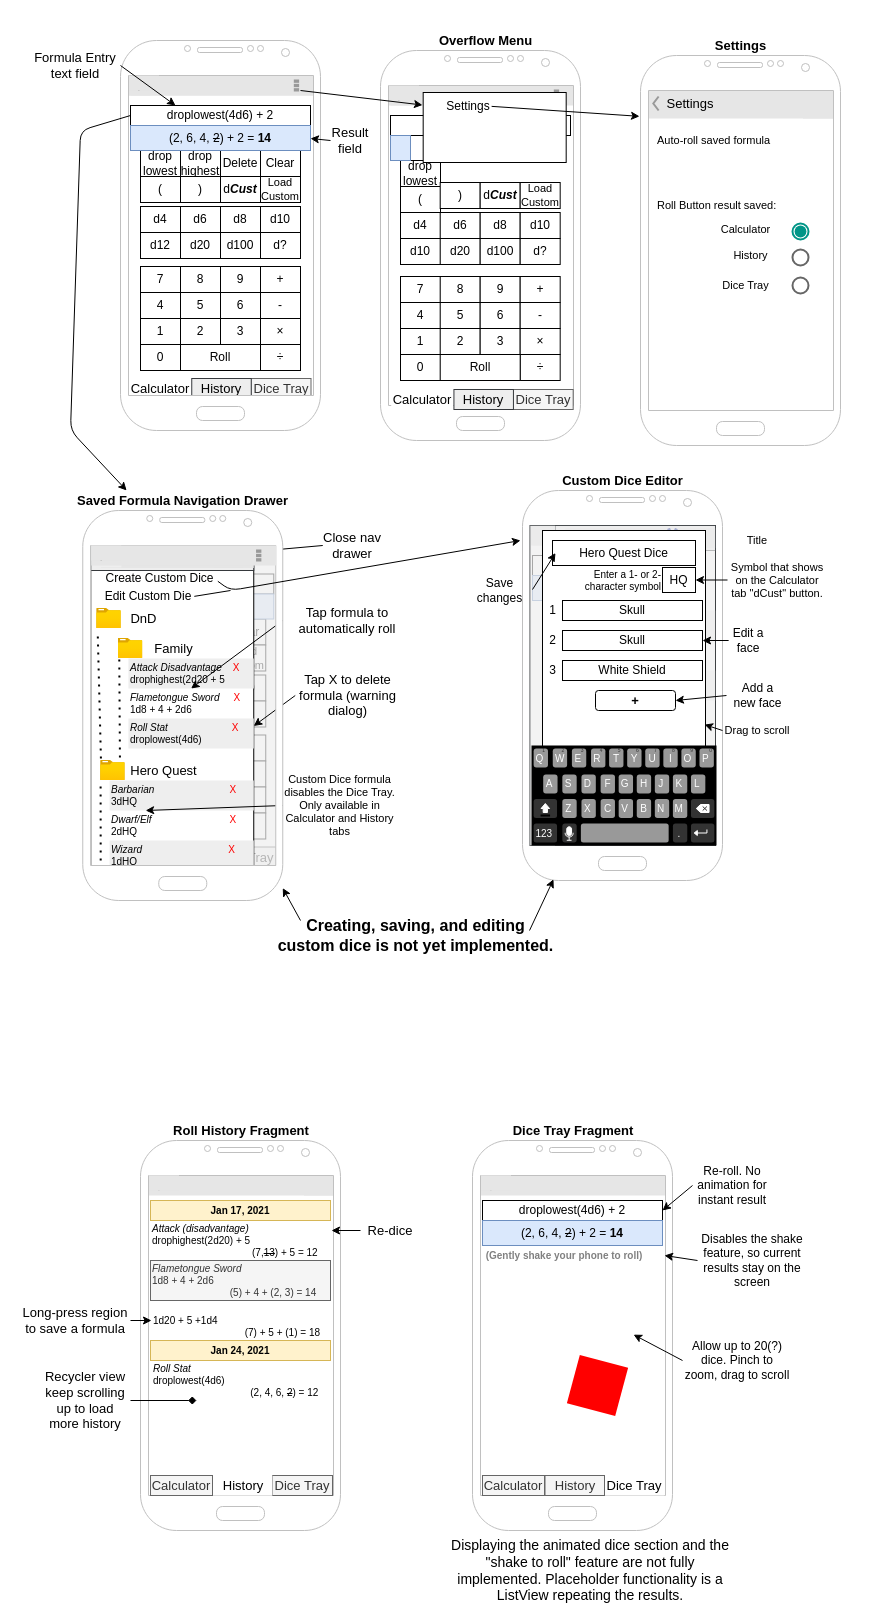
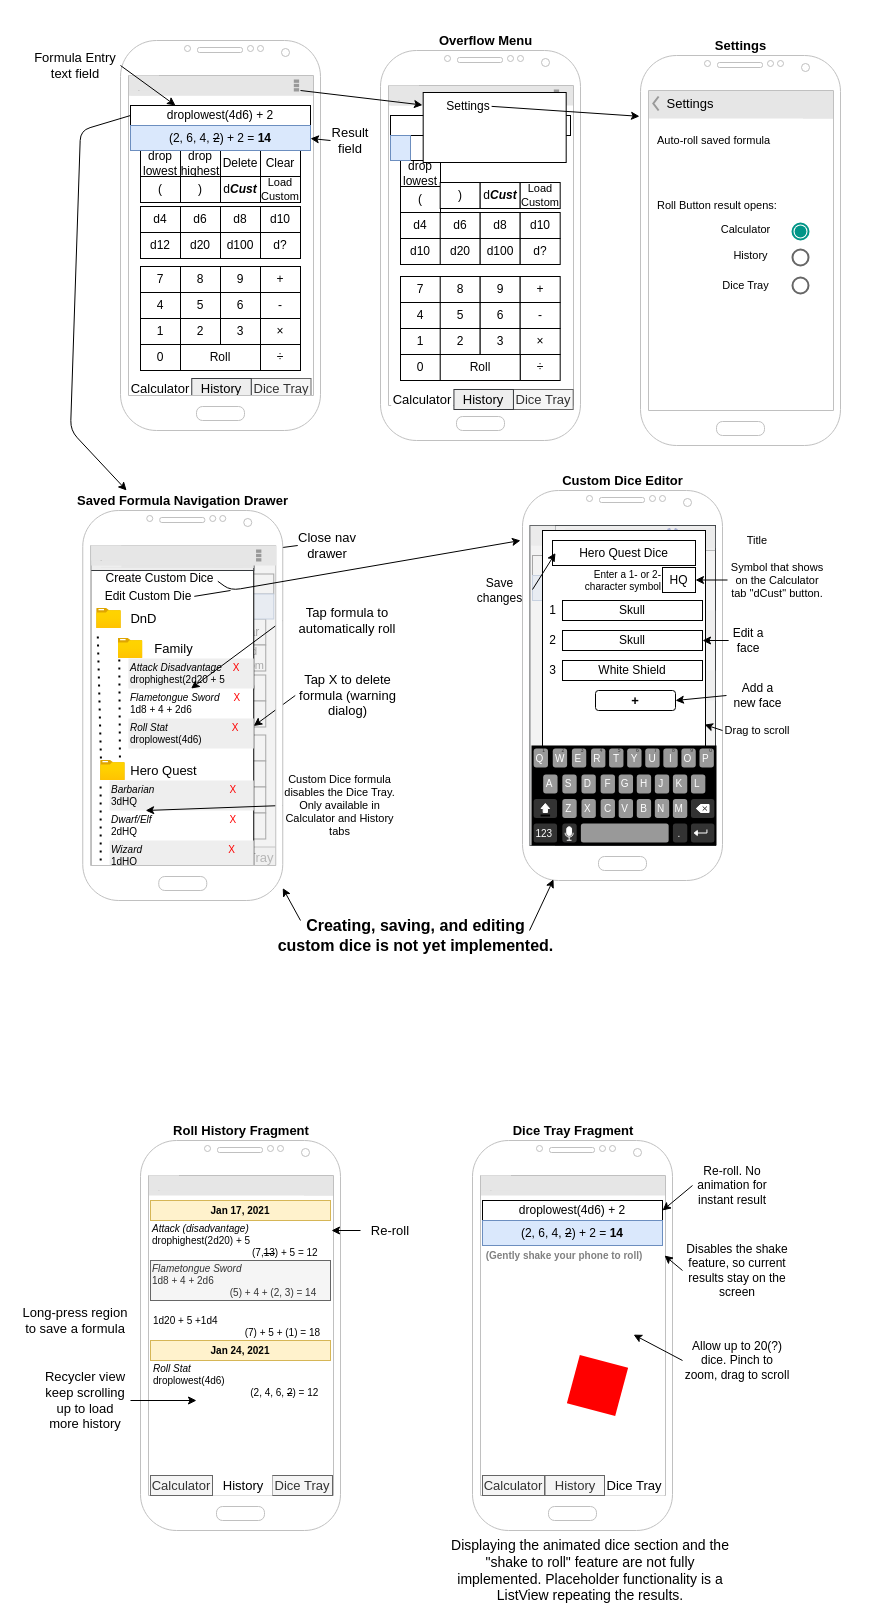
(724, 206) -> (724, 206)
(353, 546) -> (328, 546)
(391, 1231) -> (391, 1231)
(753, 1261) -> (738, 1271)
(138, 1321) -> none
(188, 1401) -> (188, 1401)
